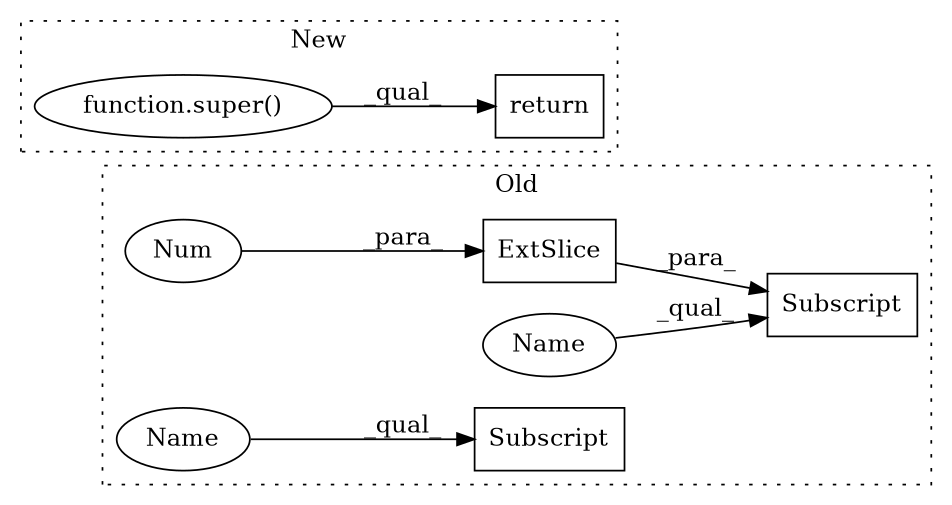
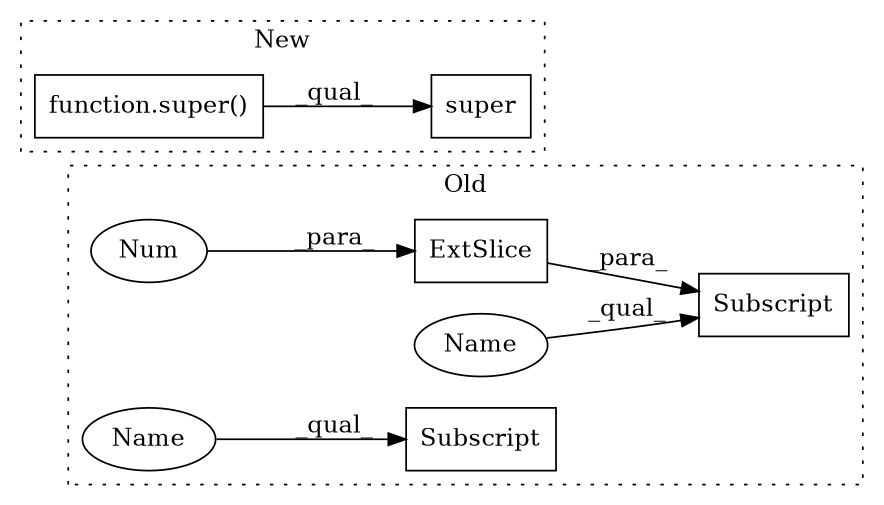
(183, 106) -> (149, 106)
(550, 106) -> (481, 106)
